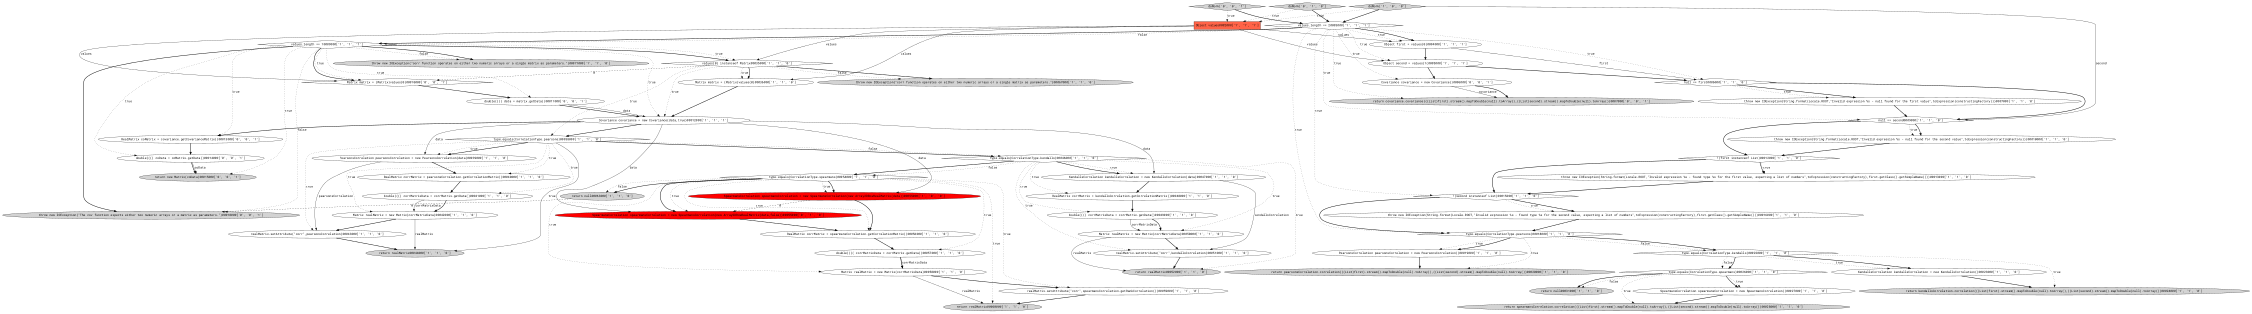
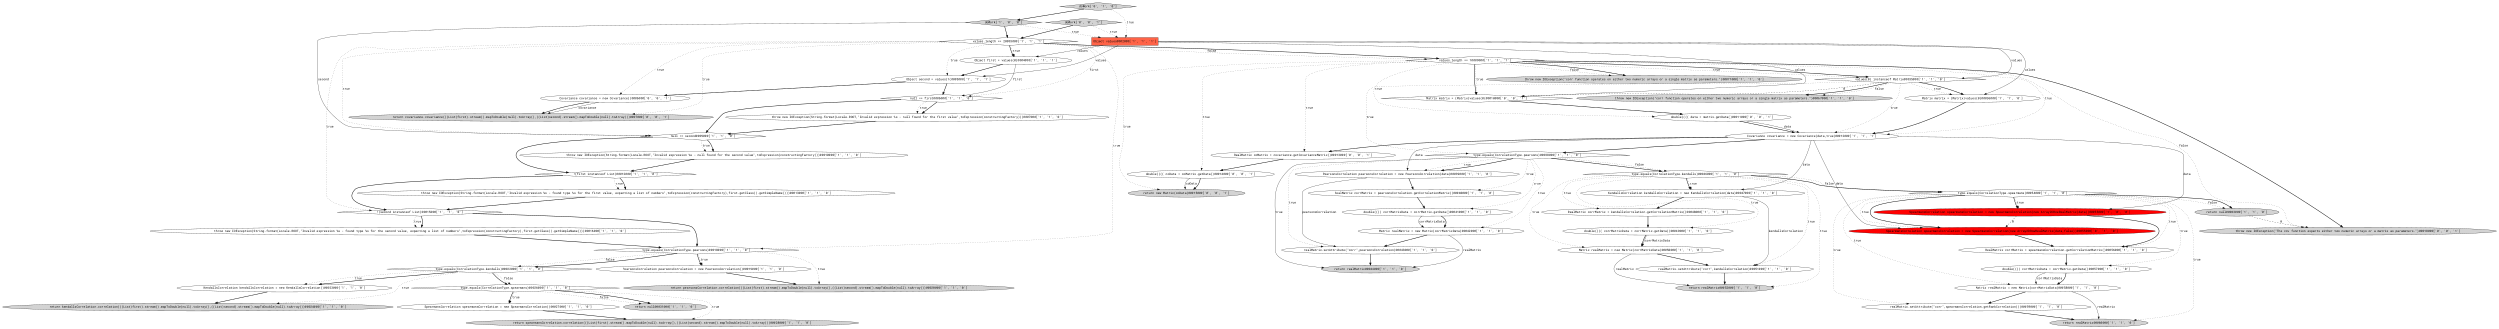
(1321, 16) -> (1052, 14)
(1591, 54) -> (1094, 70)
